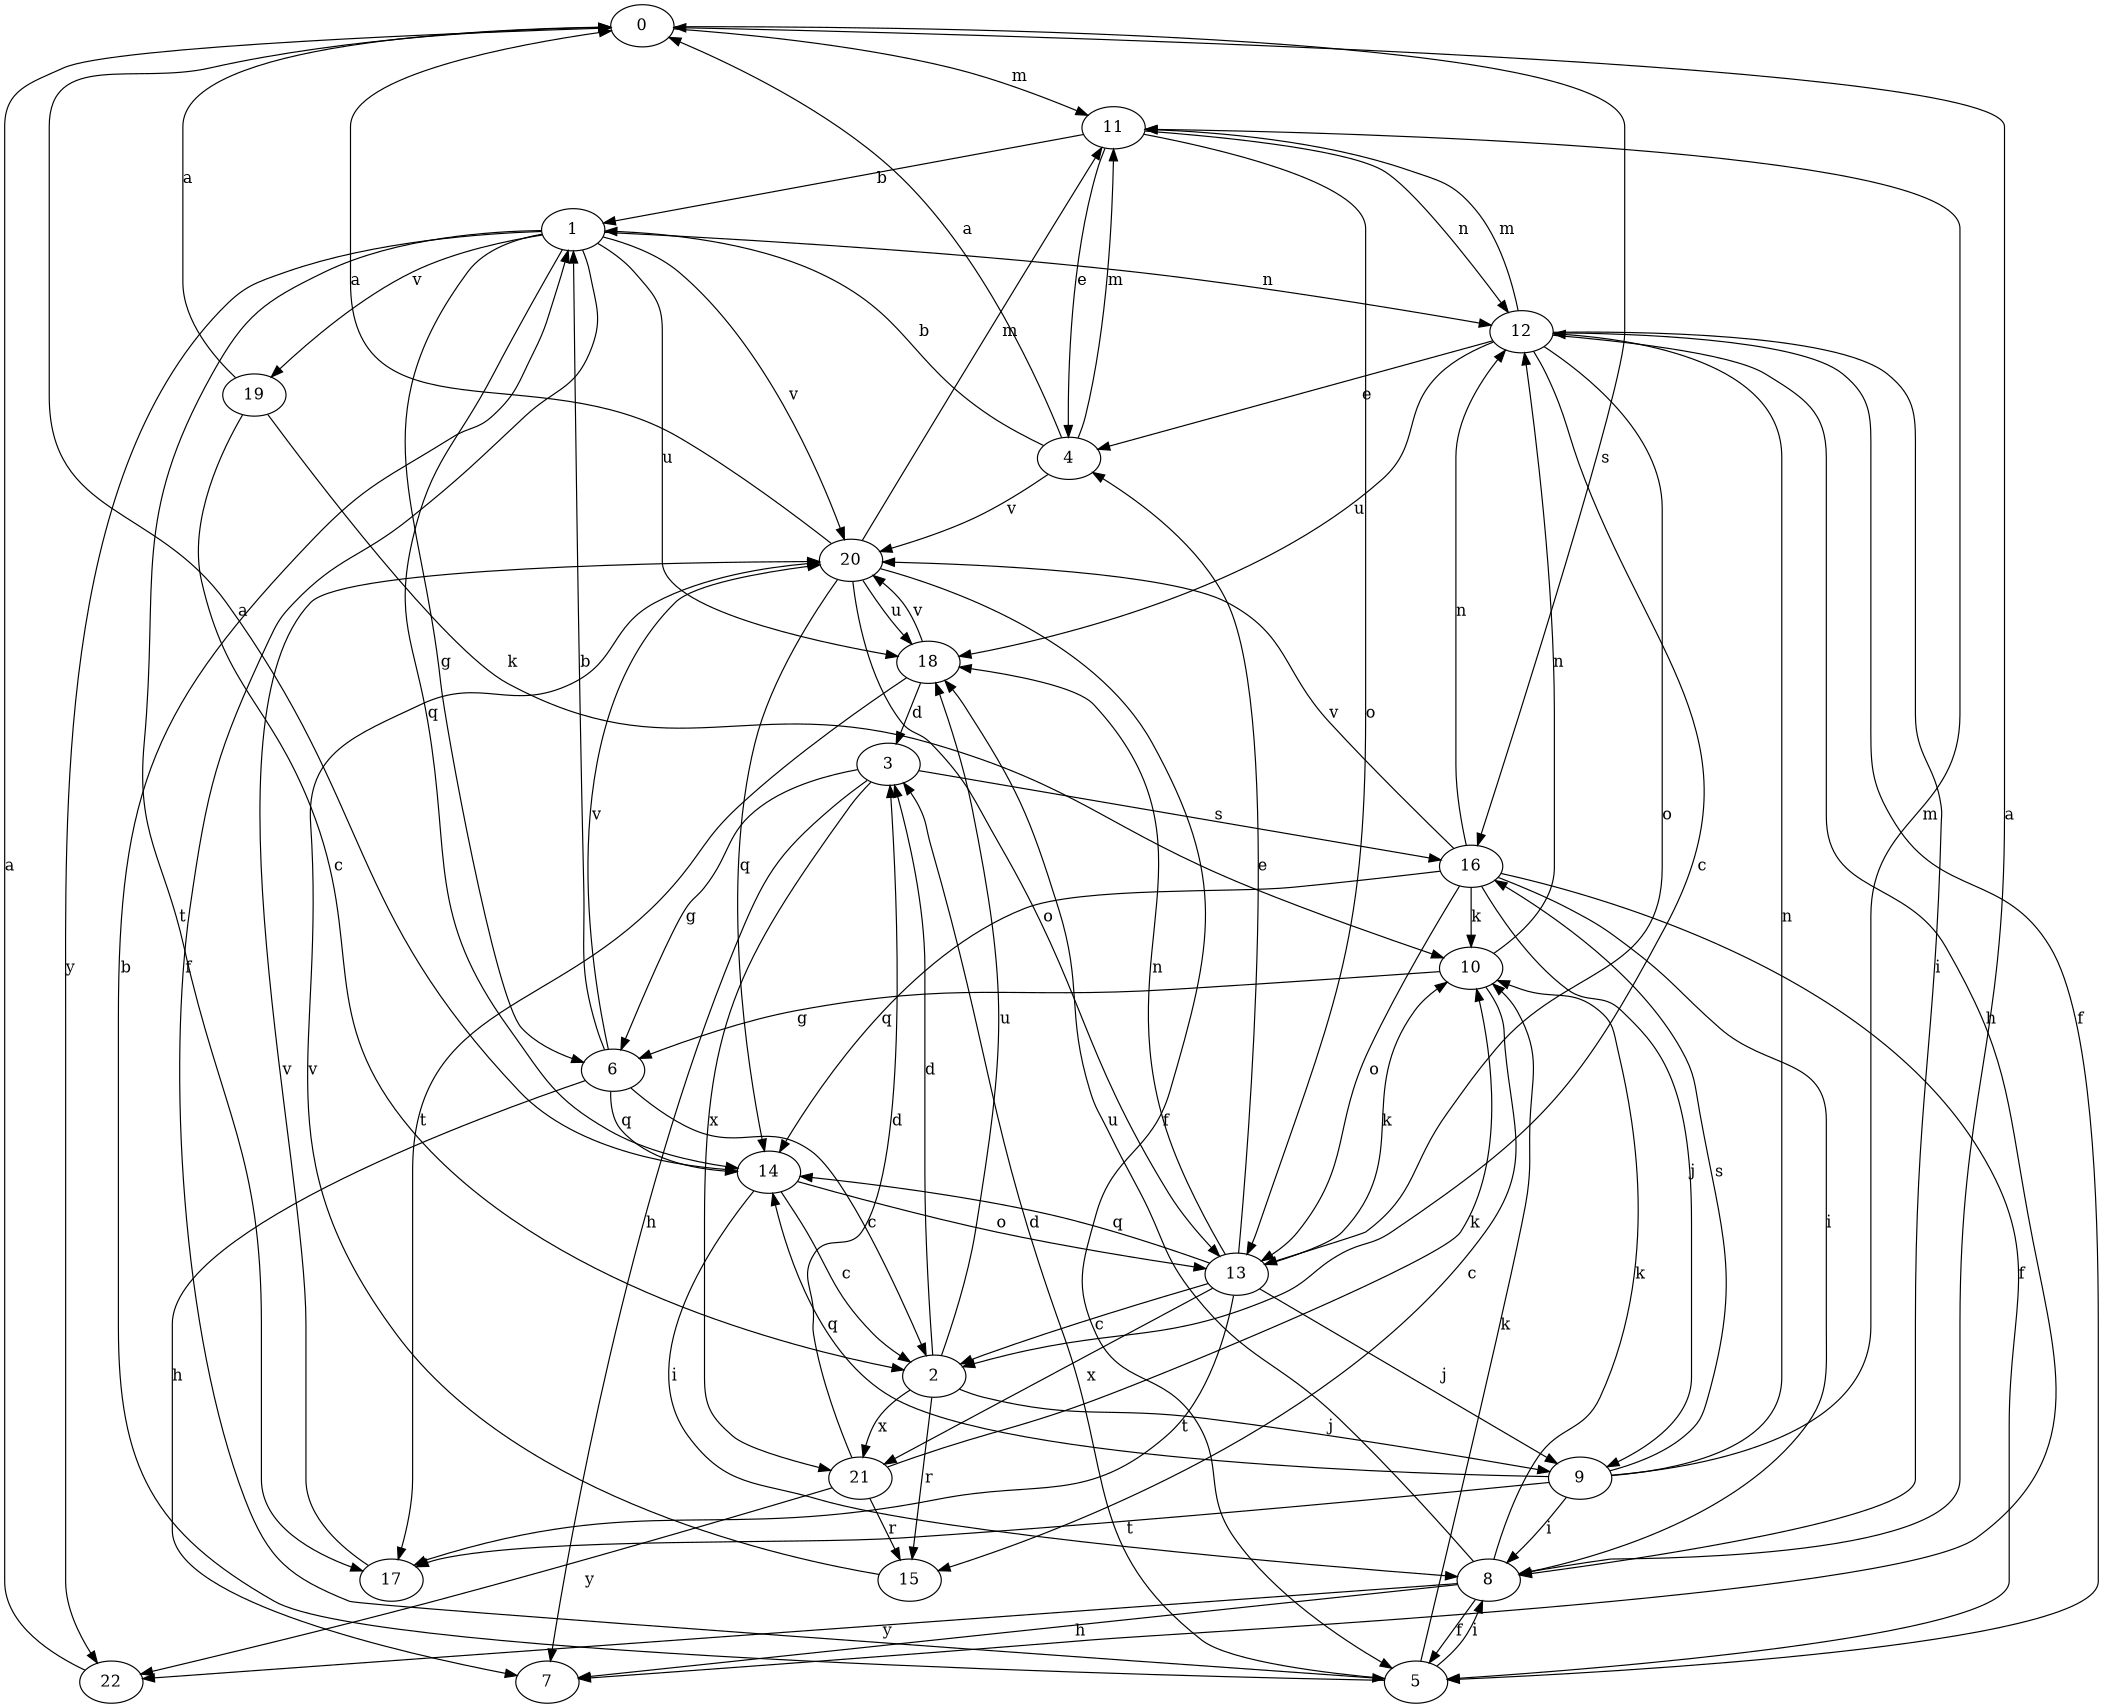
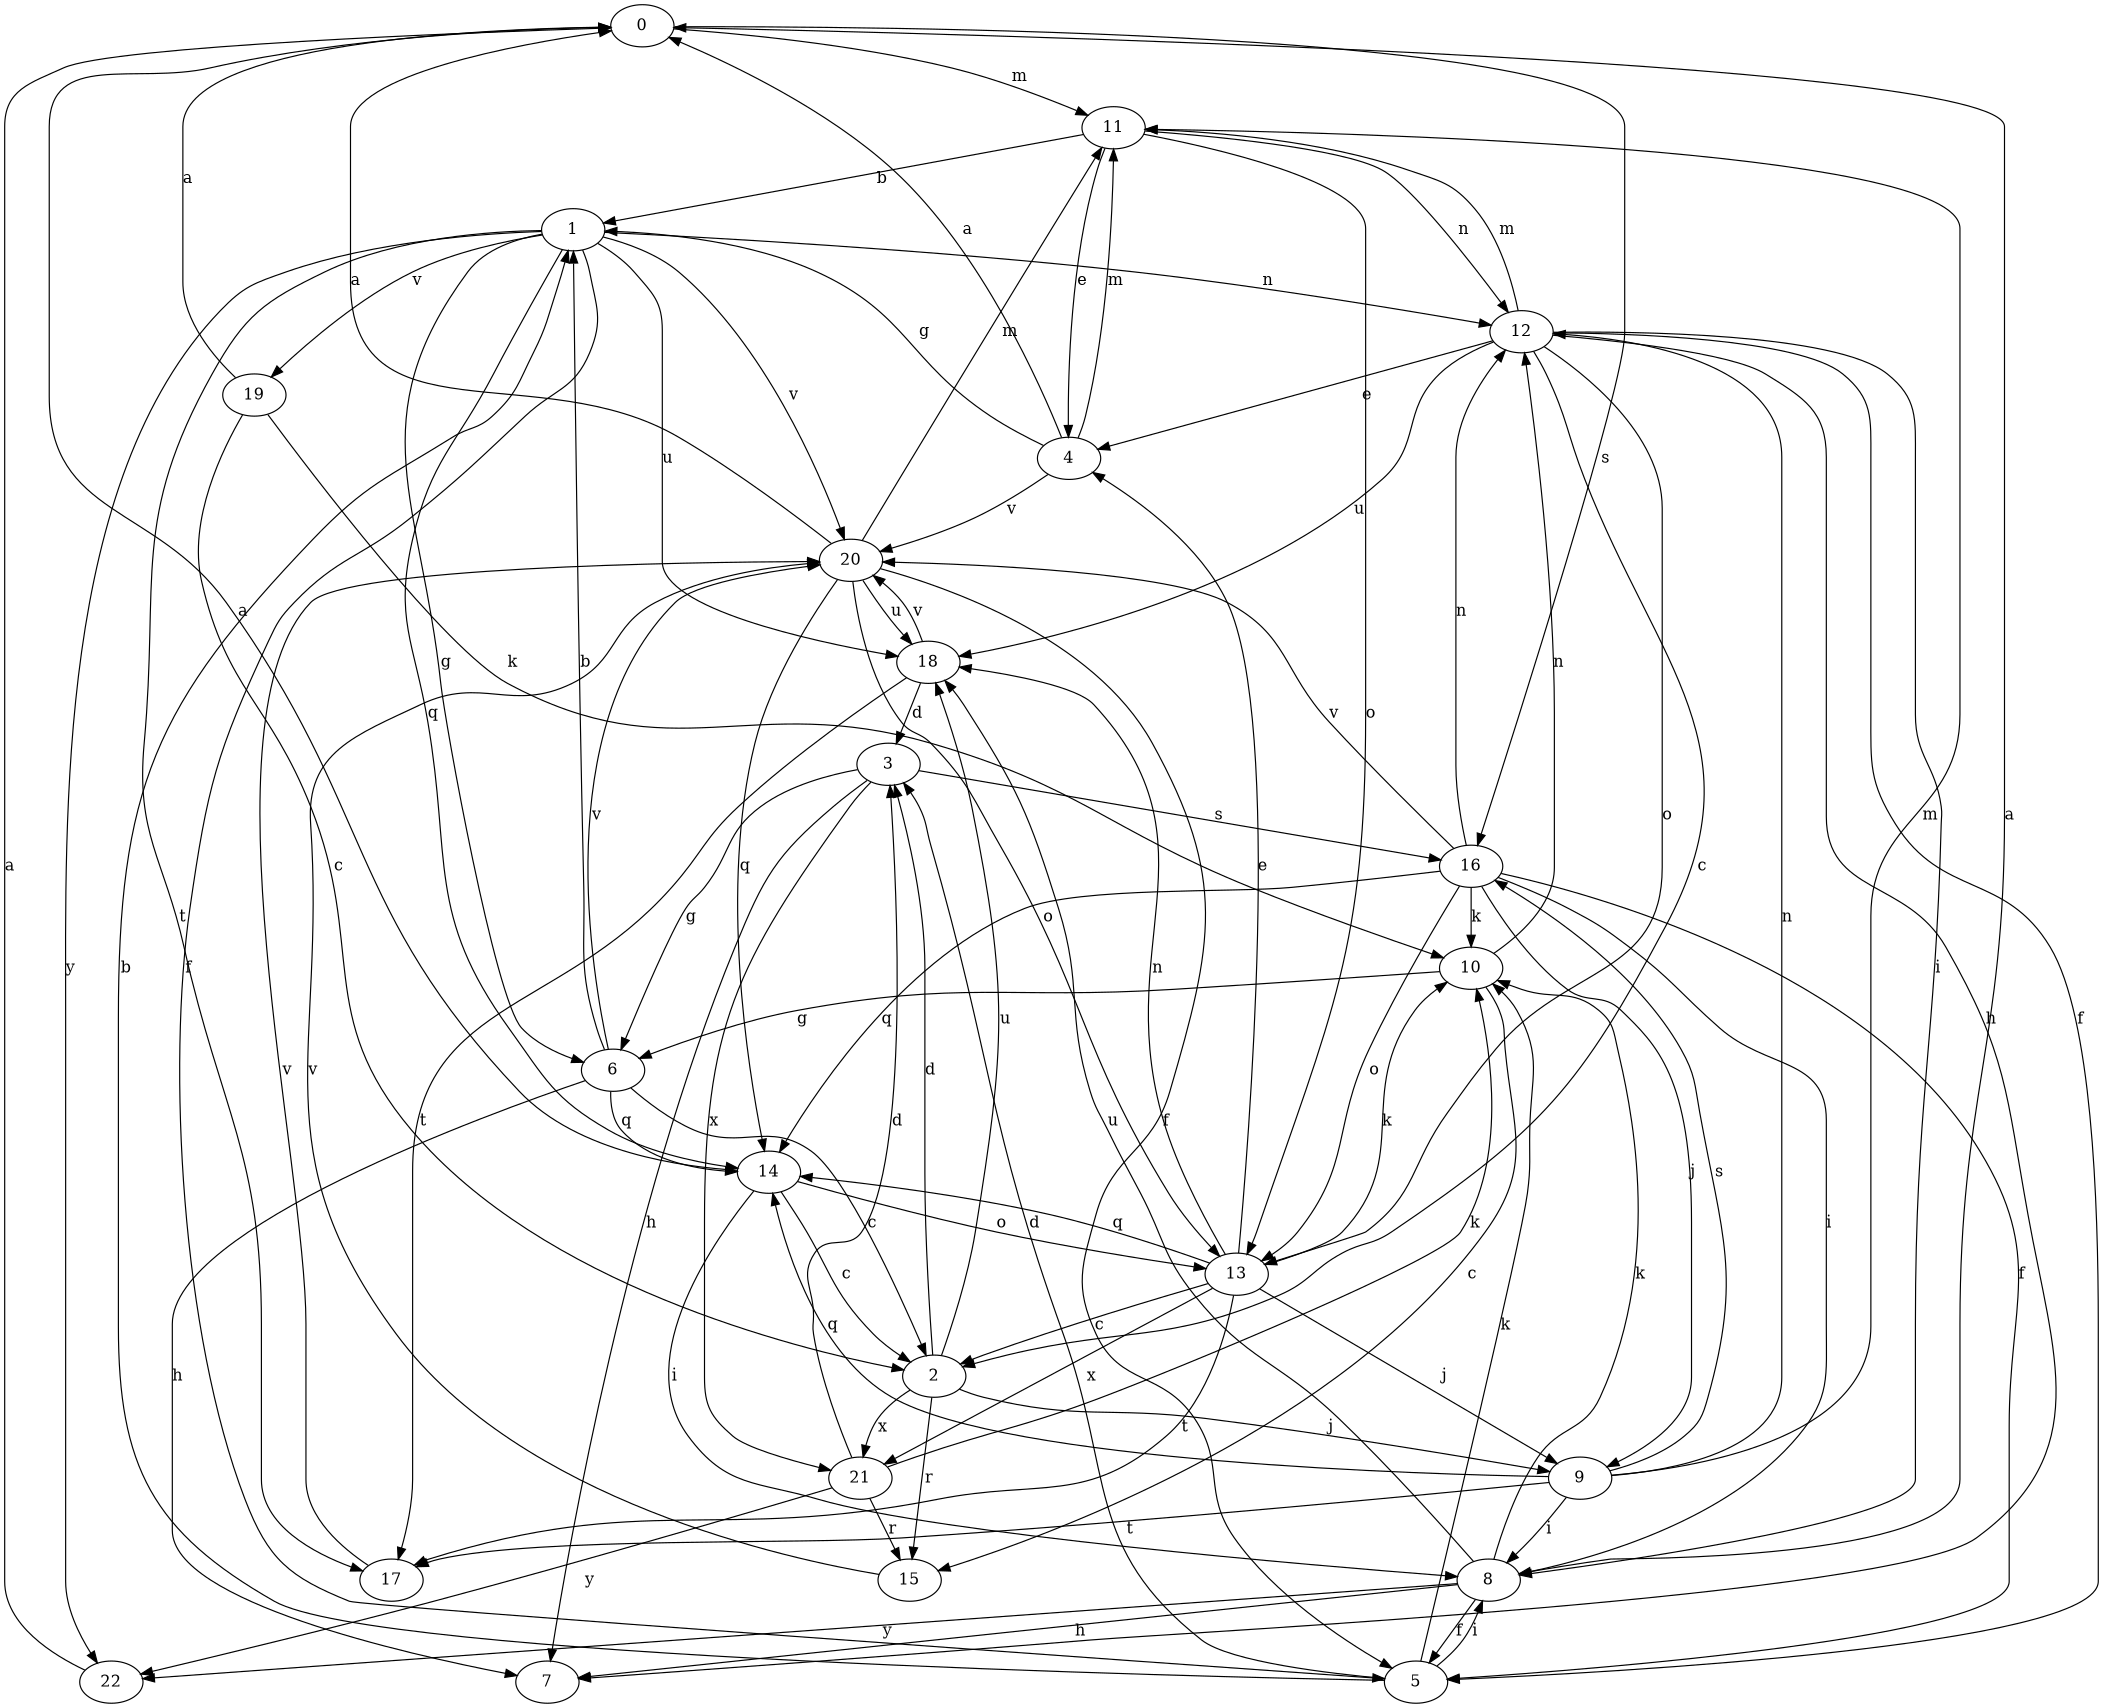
(925, 332) -> (925, 332)
